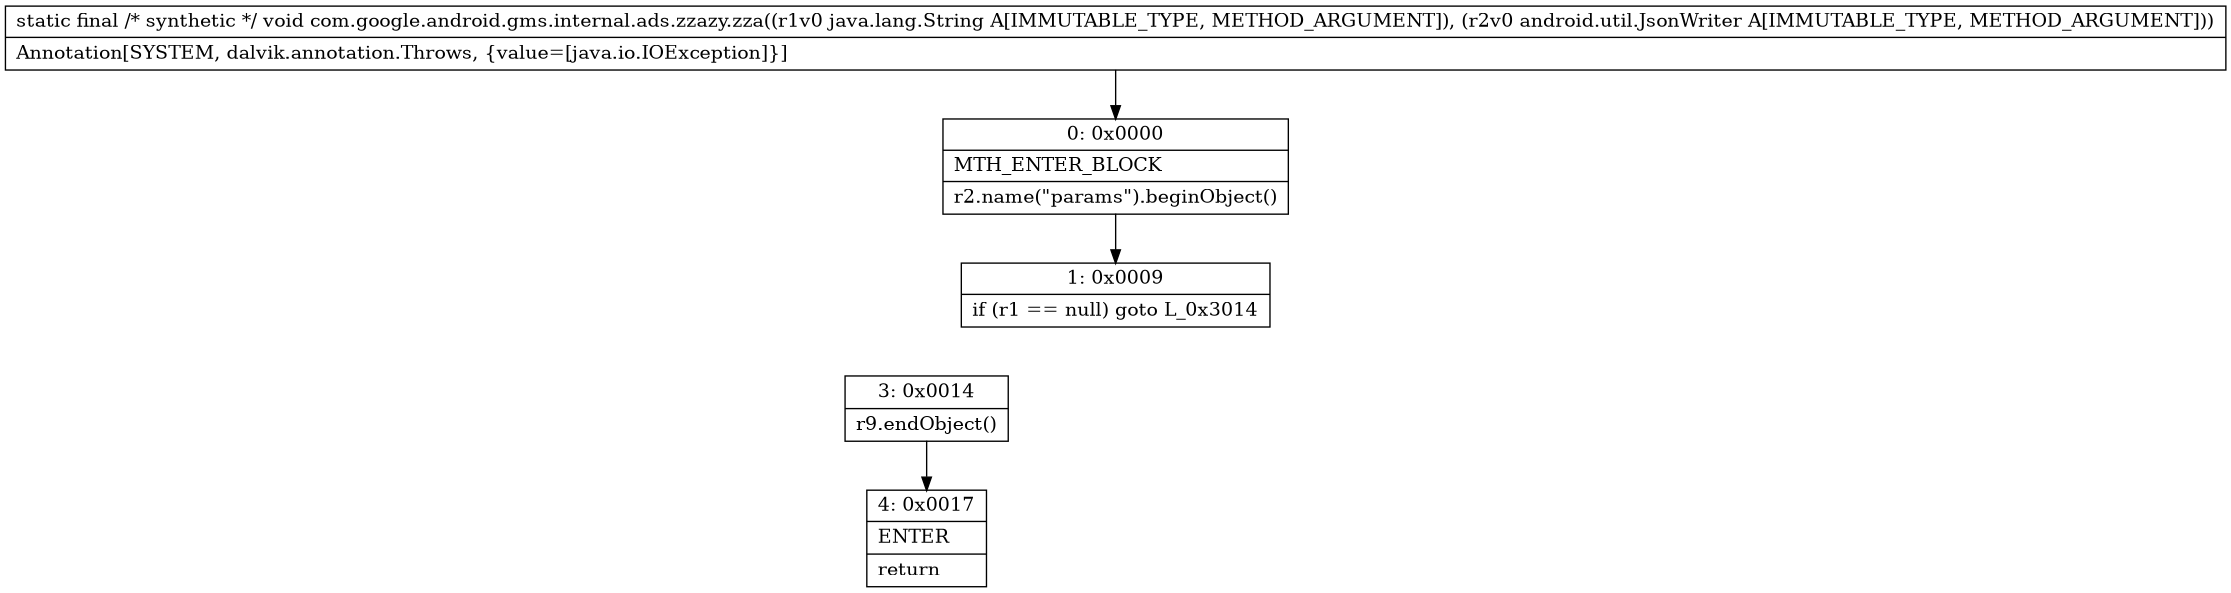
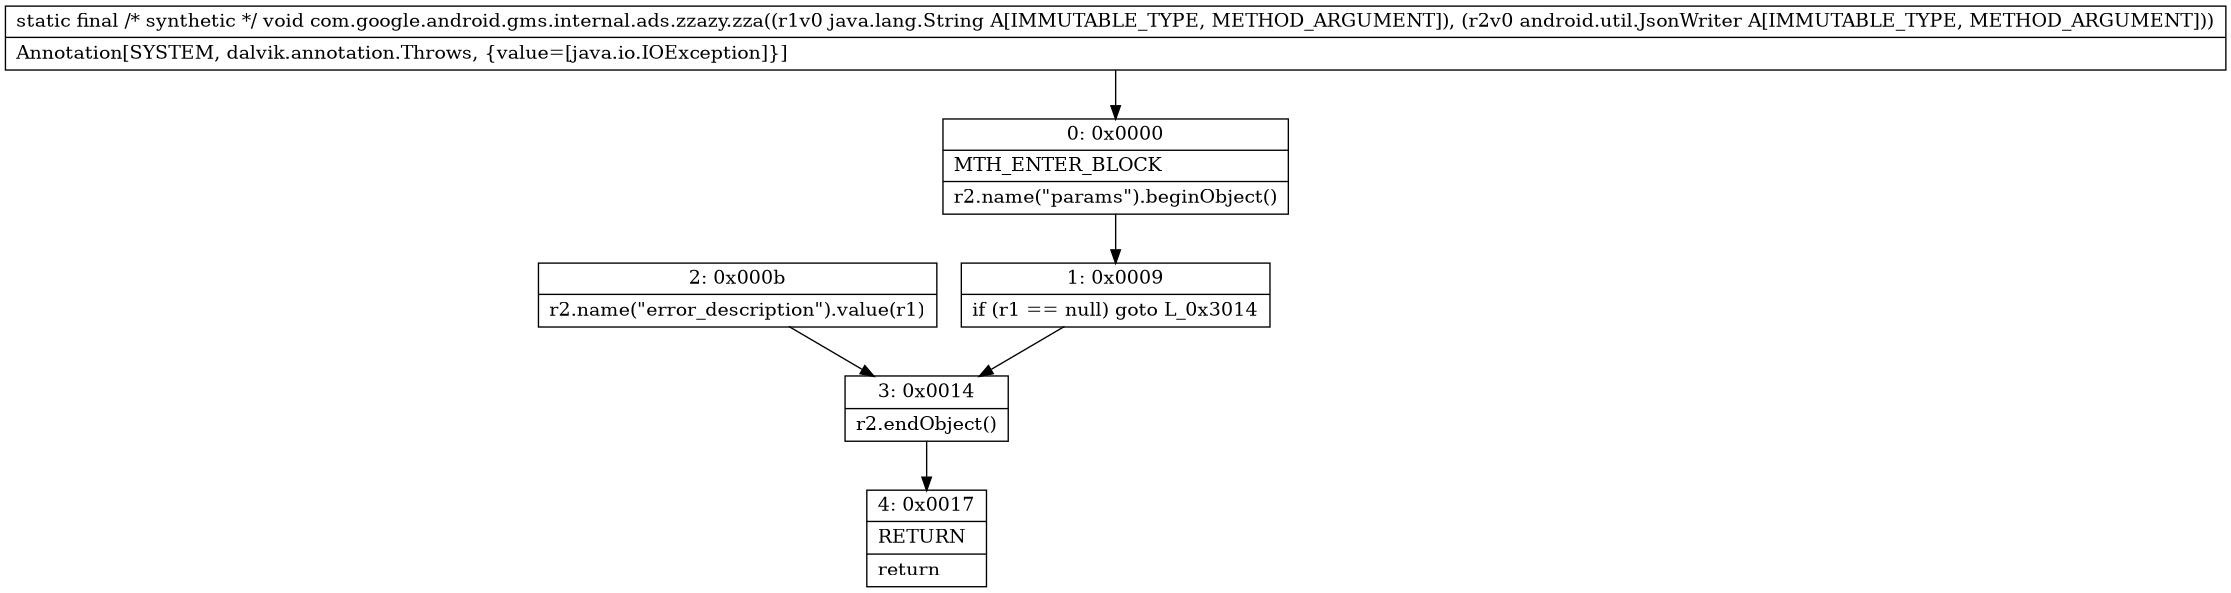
none -> (738, 295)
none -> (1028, 348)
(927, 424) -> (927, 424)
(914, 537) -> (922, 537)
